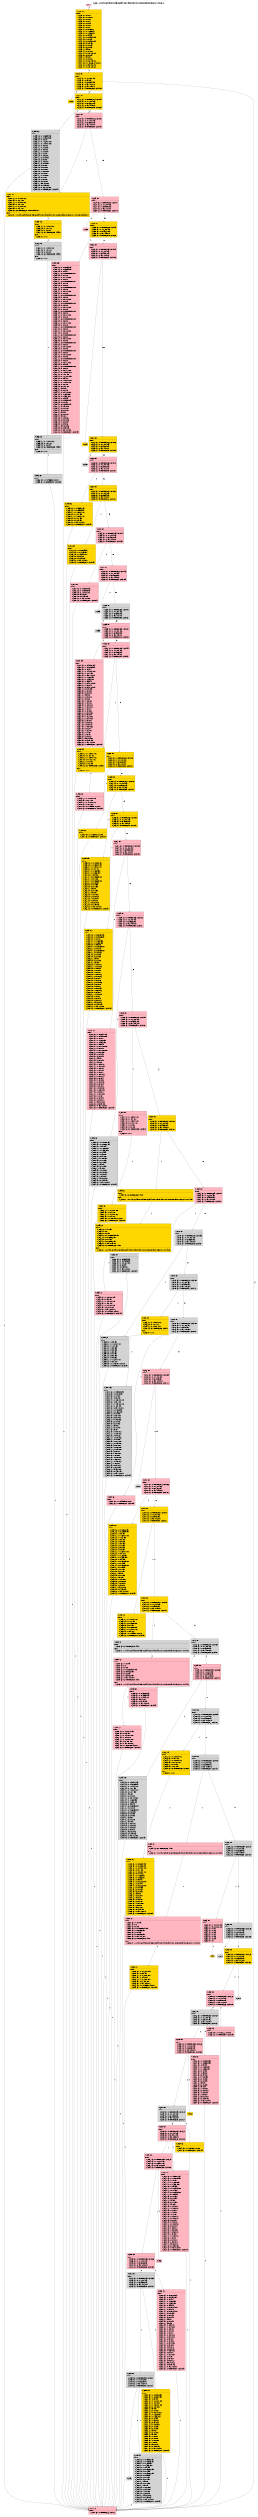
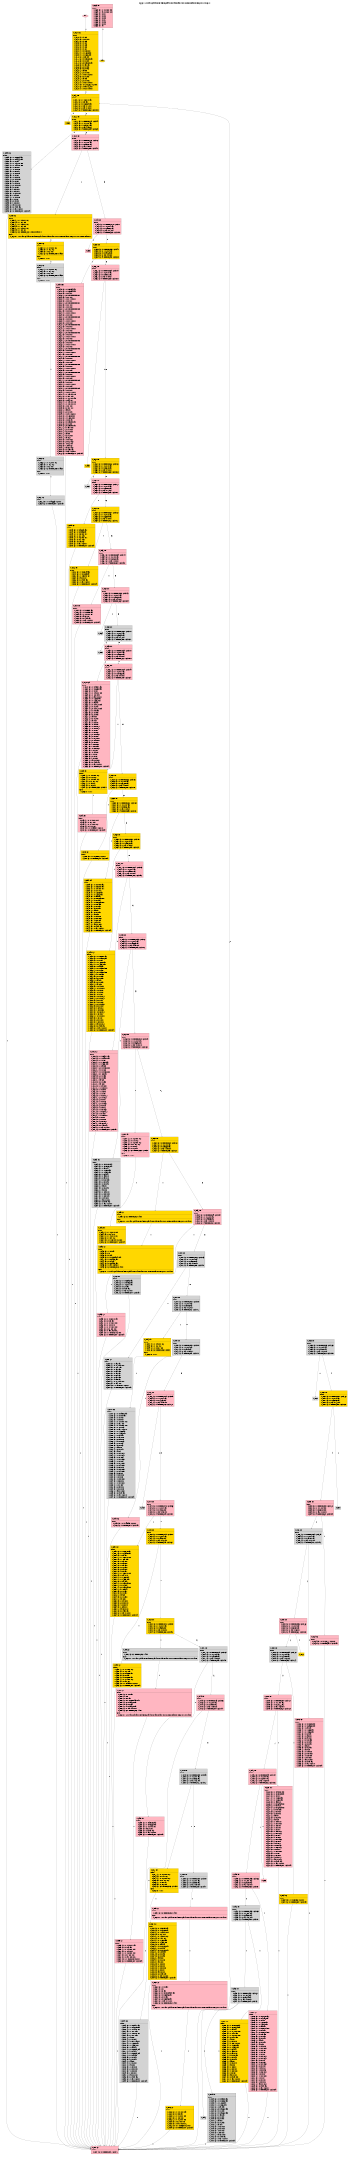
(238, 1849) -> none
